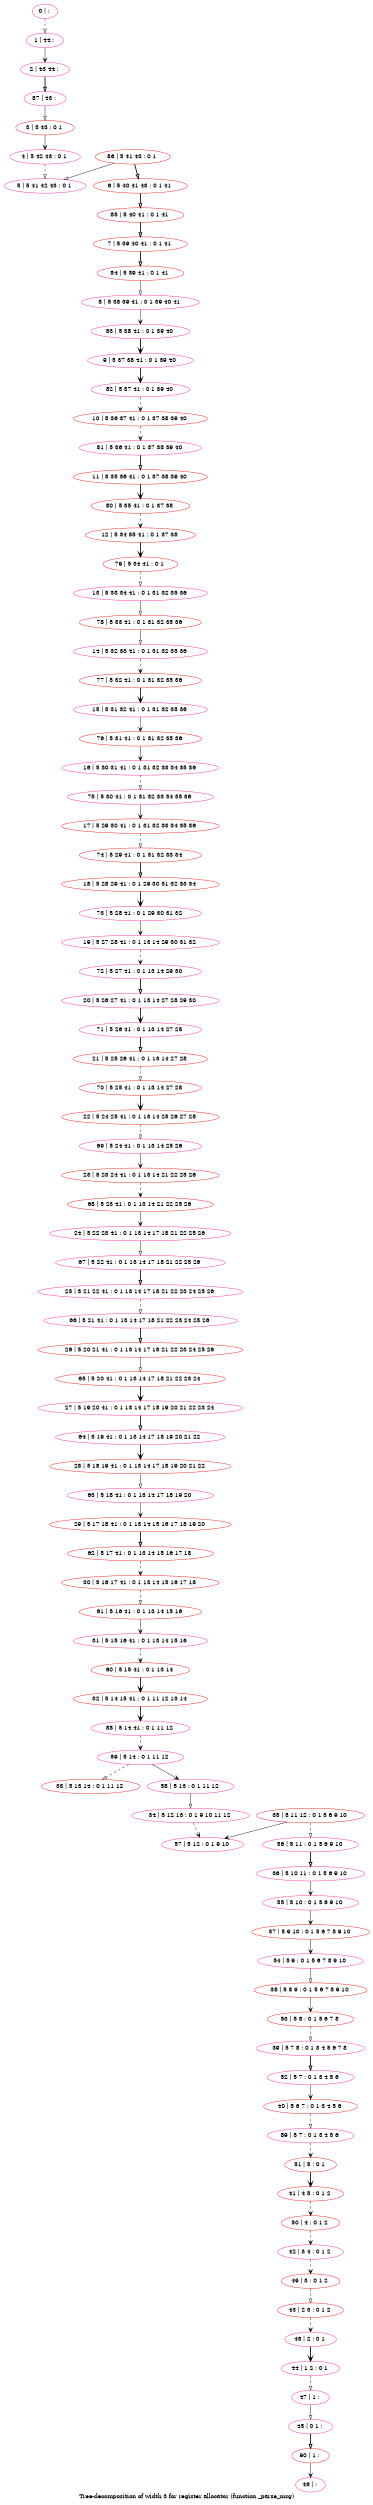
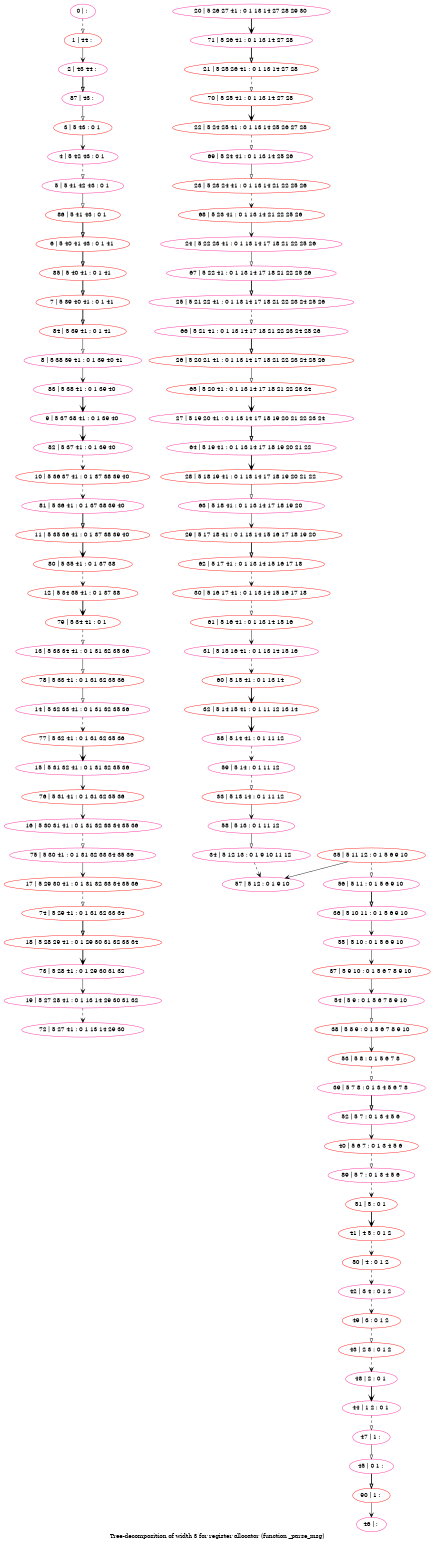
(45, 40) -> (83, 40)
(91, 171) -> (83, 198)
(140, 984) -> none
(140, 1159) -> (251, 169)
(164, 1771) -> (251, 810)
